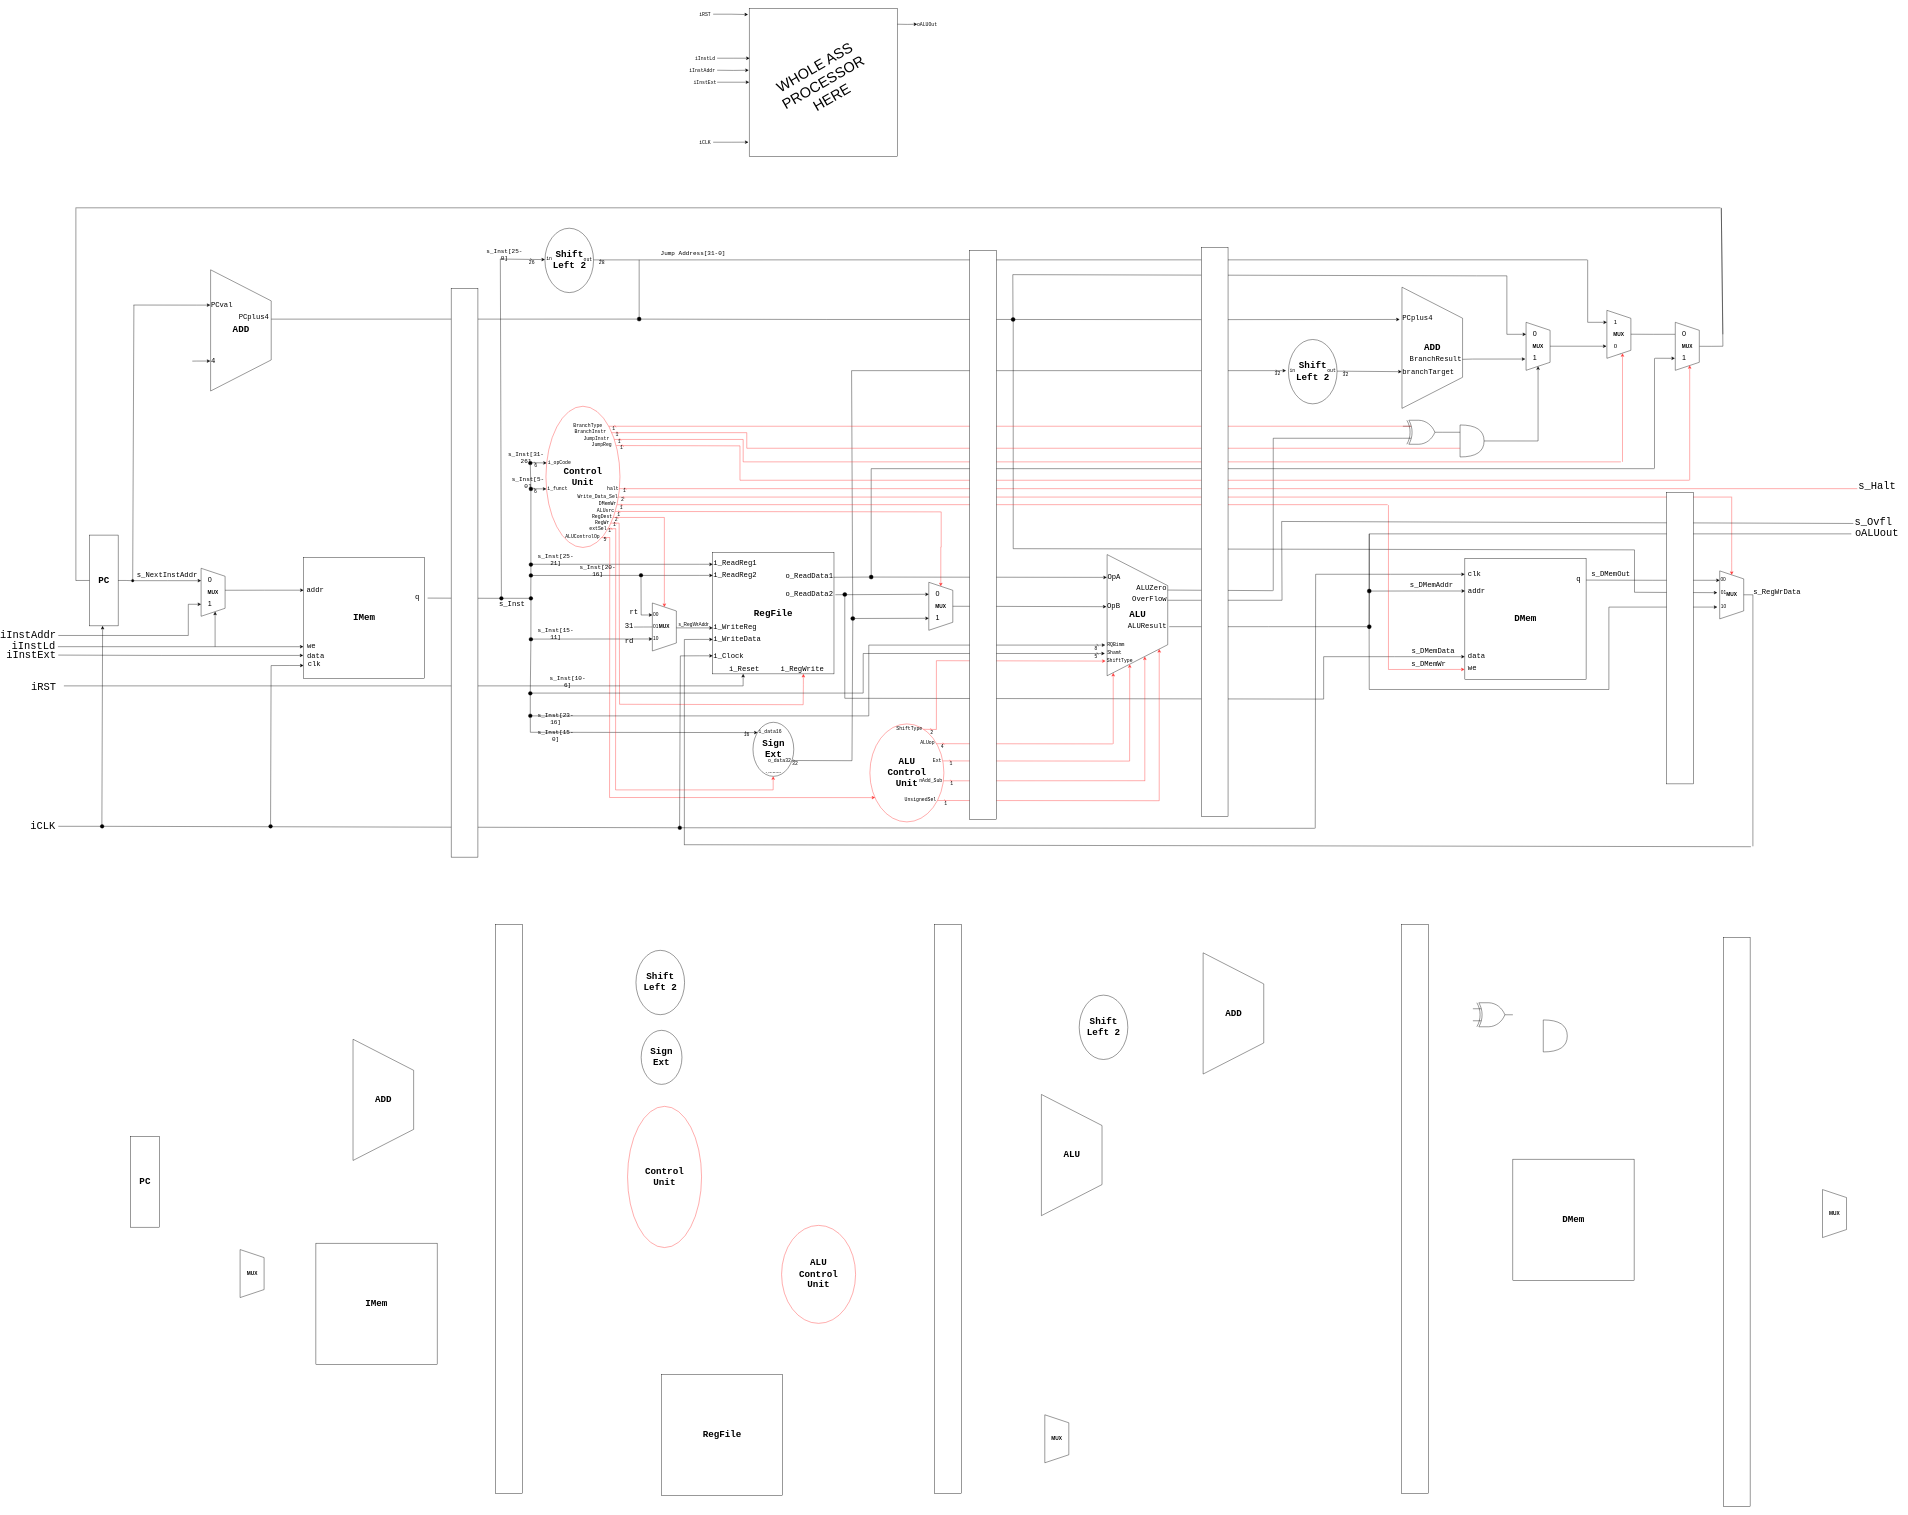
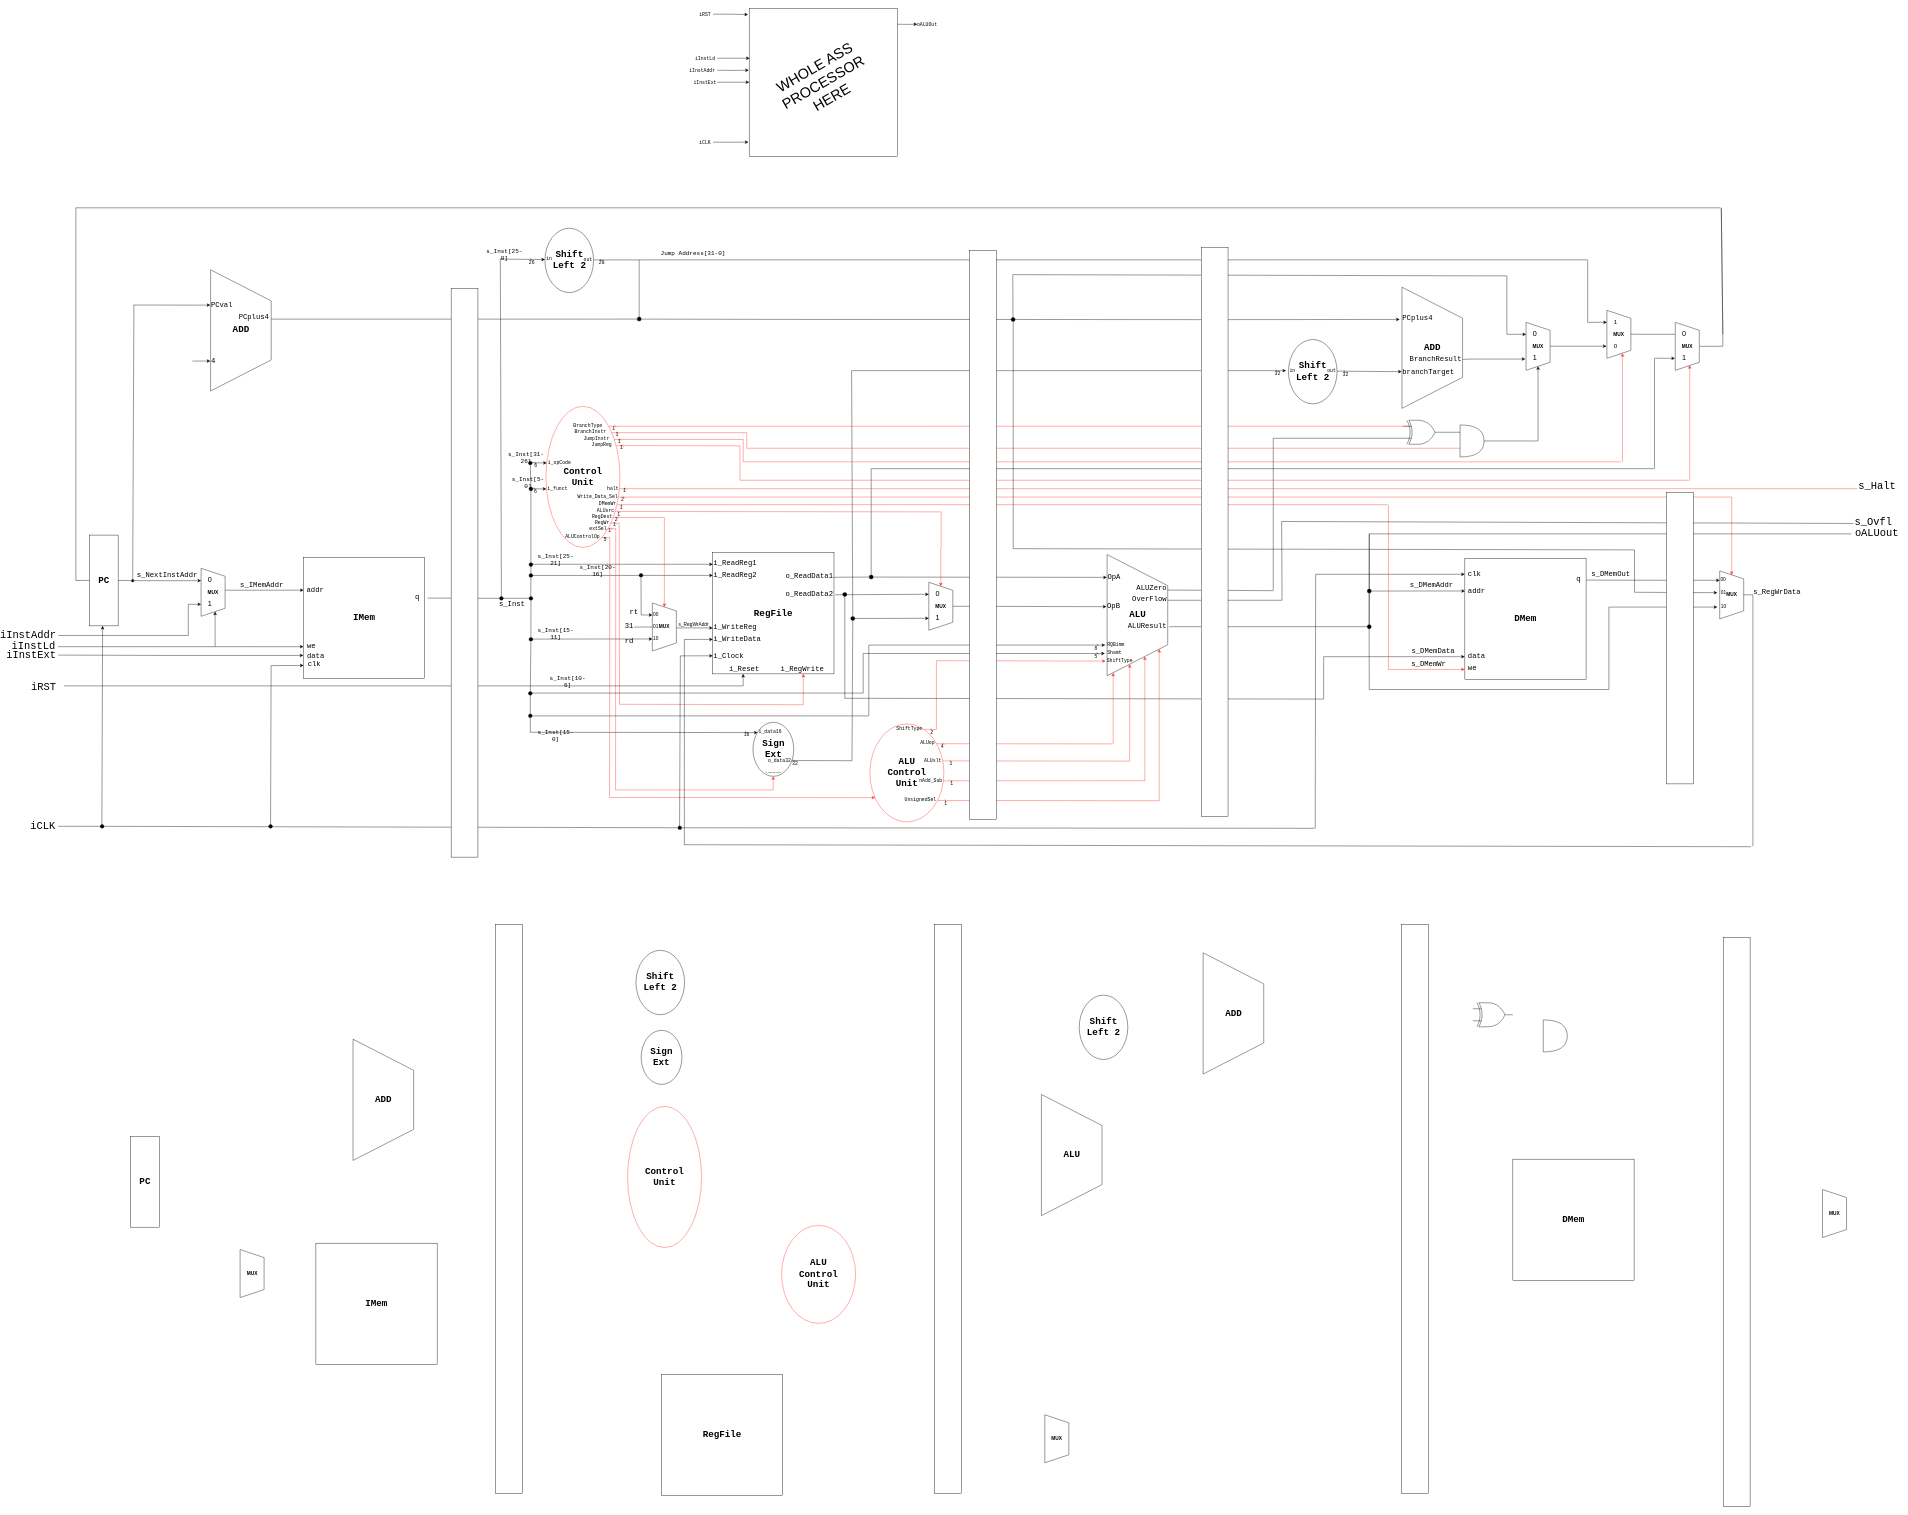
none -> (262, 586)
(556, 719) -> none
(937, 761) -> (934, 761)
